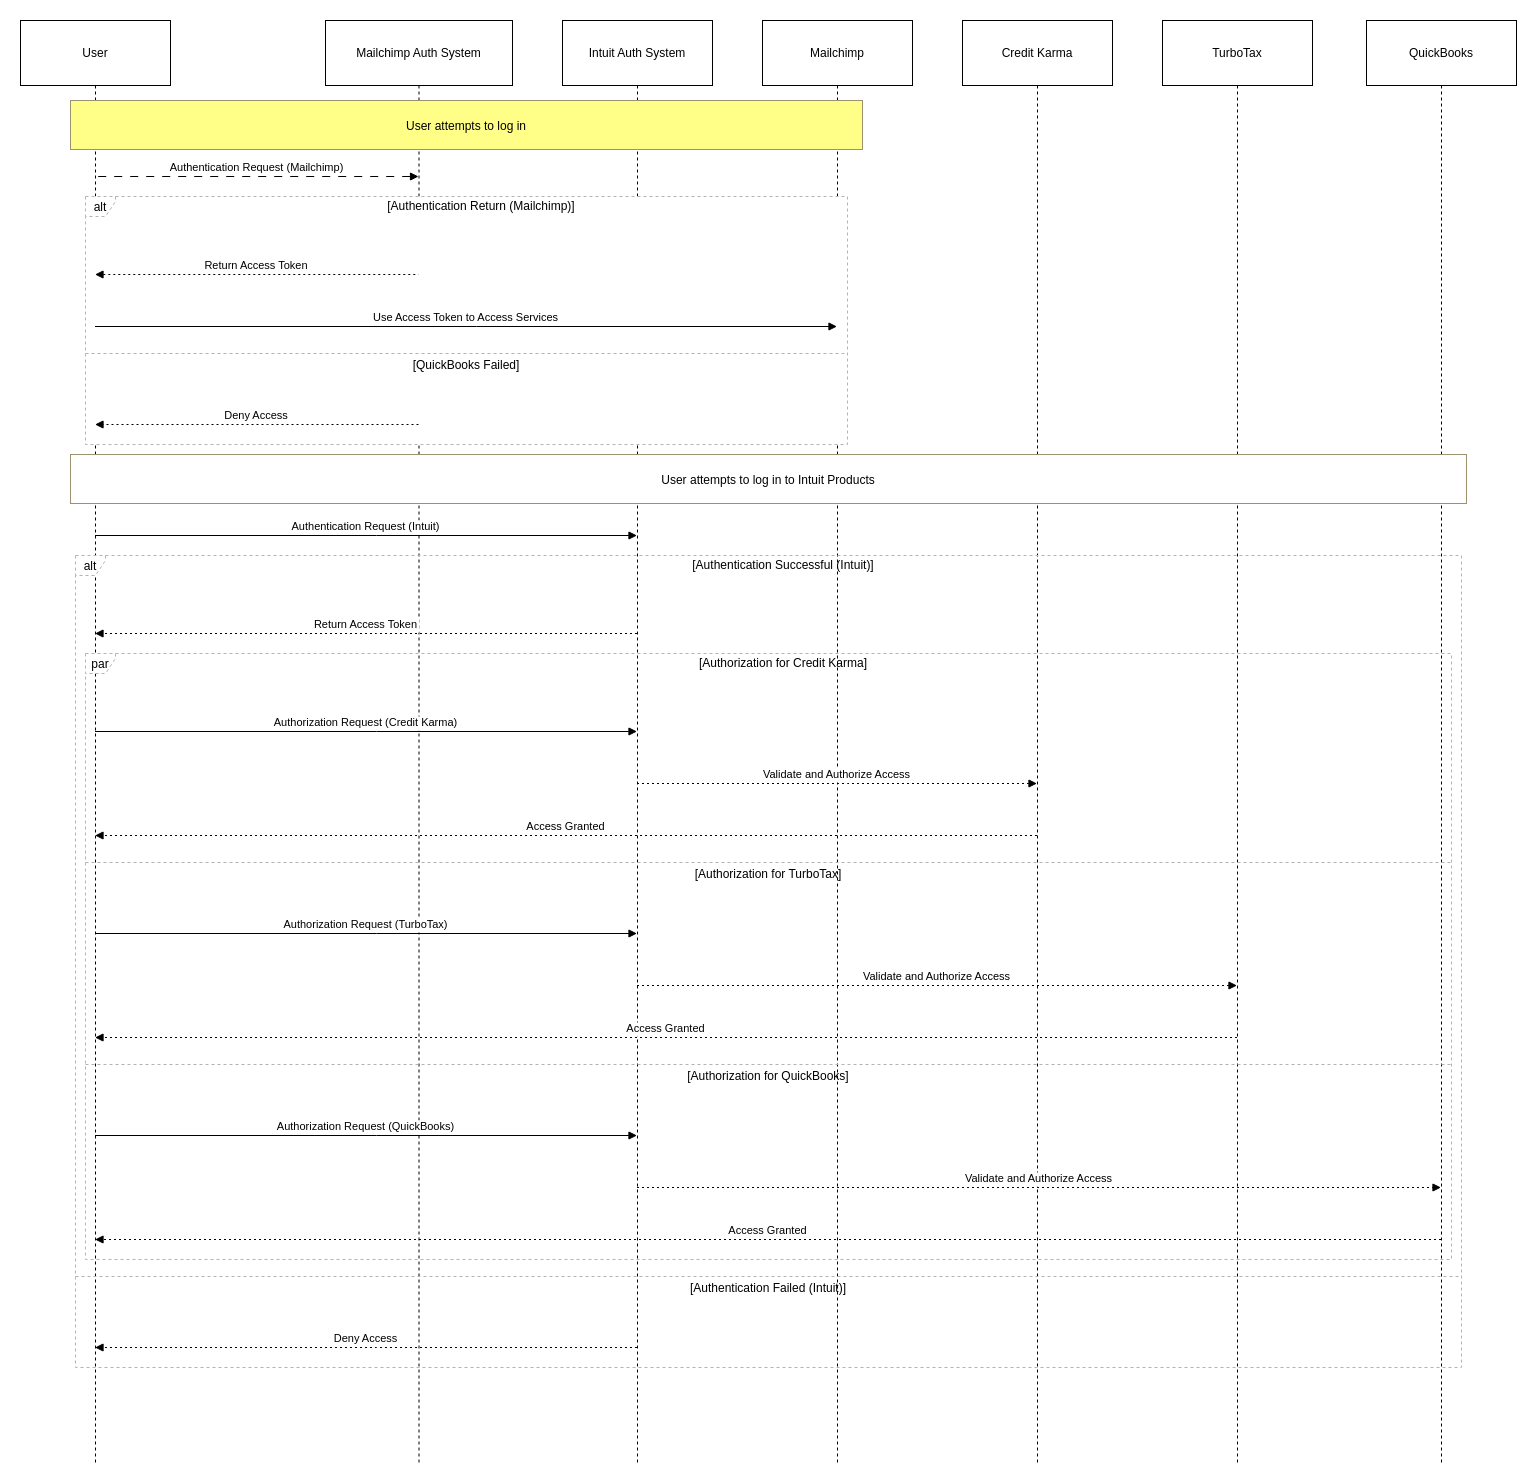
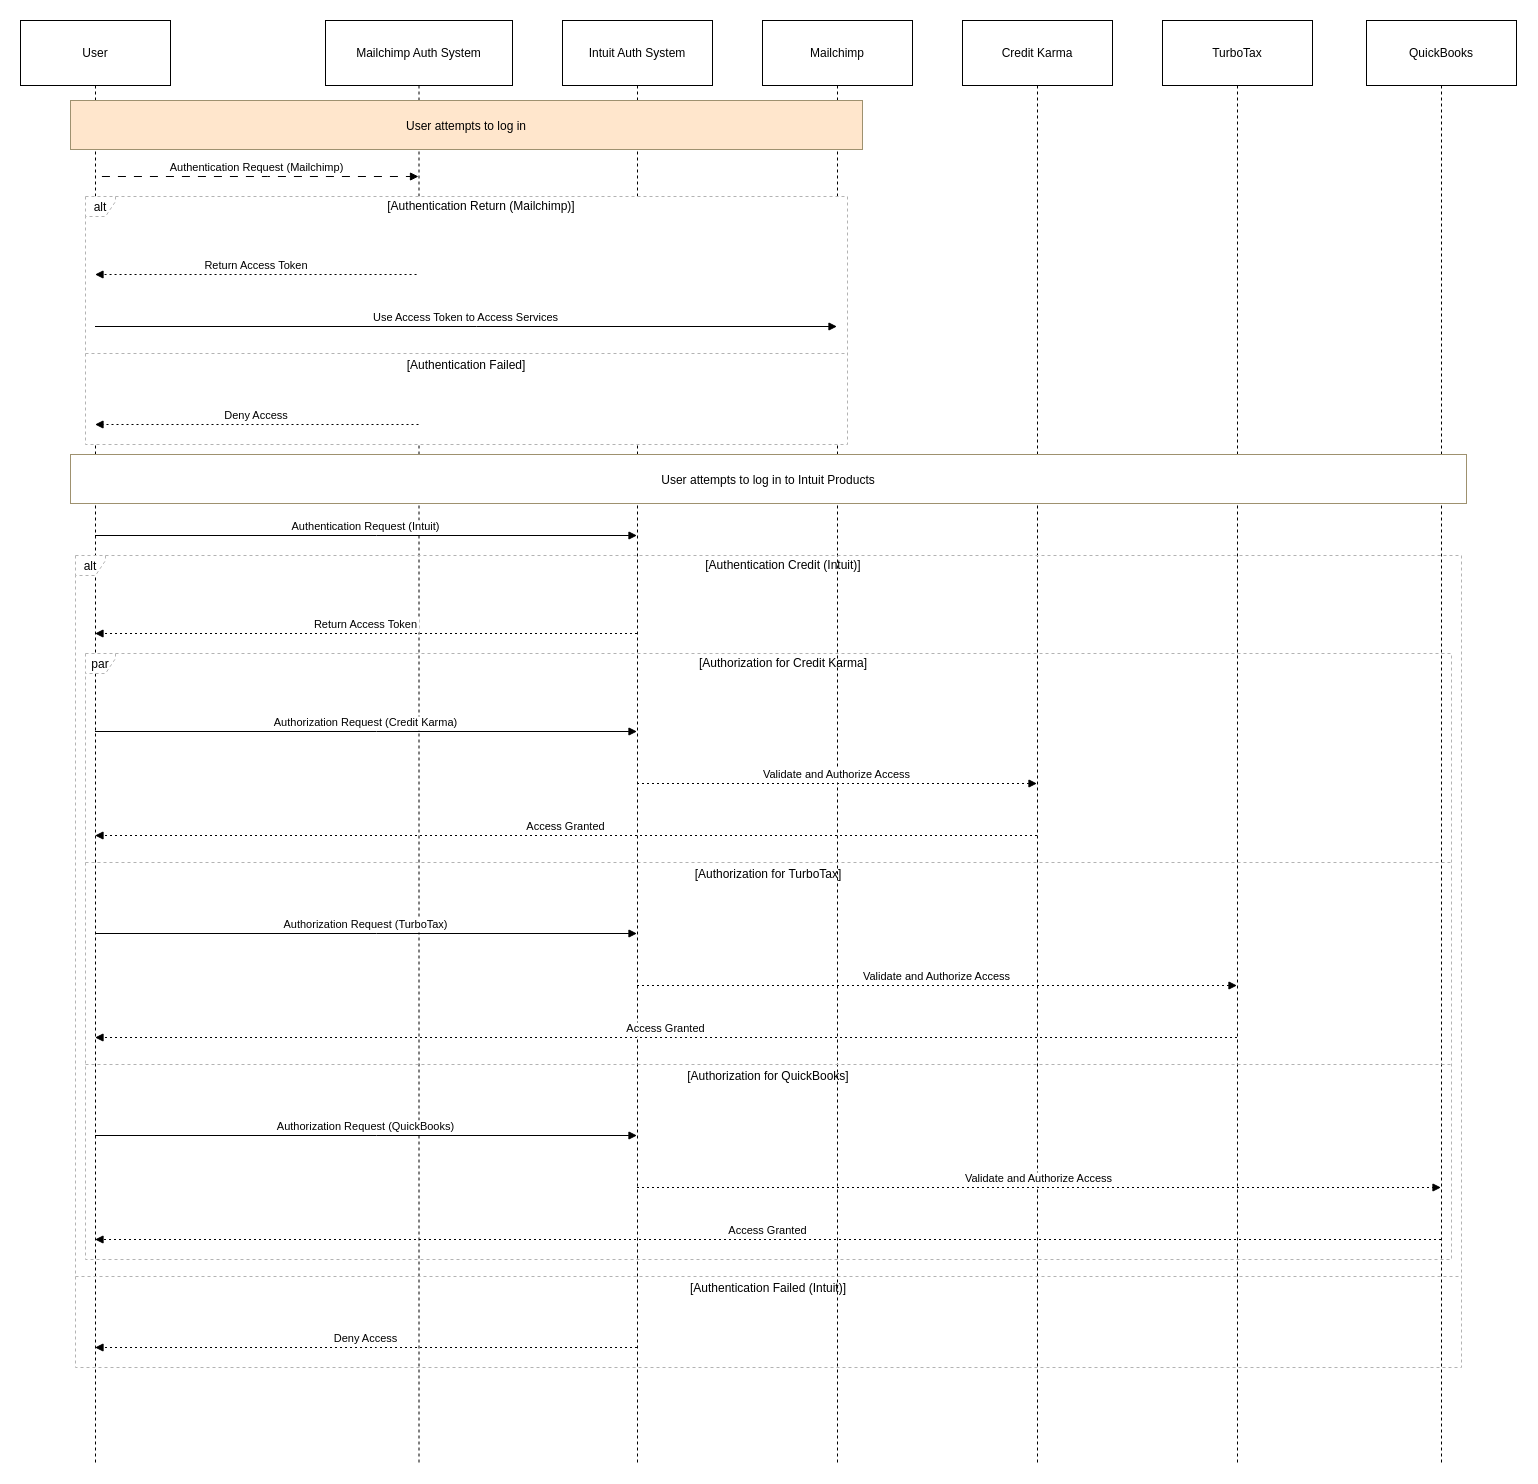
(467, 125) -> (467, 125)
(467, 366) -> (467, 366)
(784, 566) -> (784, 566)
